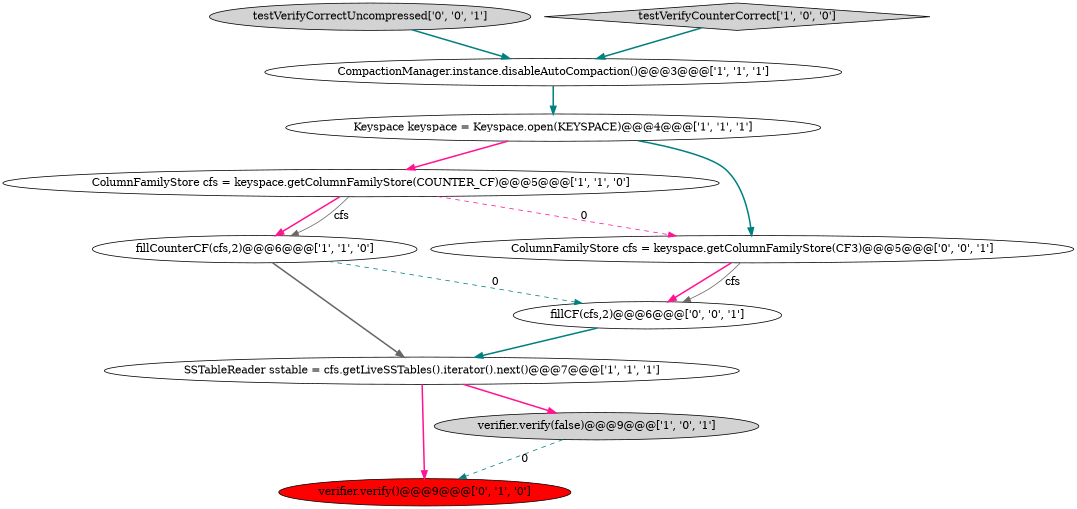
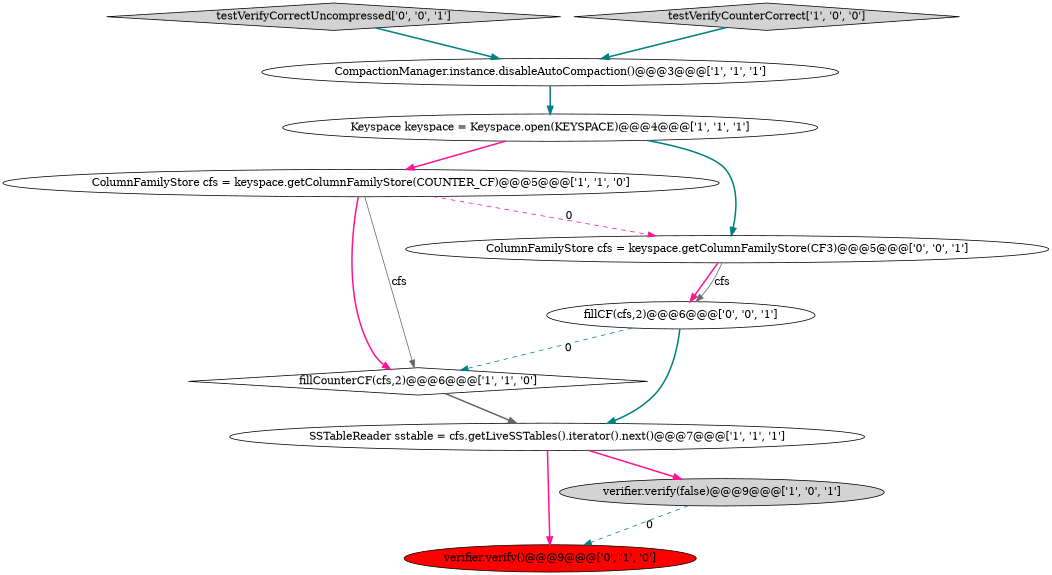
(370, 17) -> (334, 17)
(255, 249) -> (418, 381)
(452, 281) -> (550, 348)
